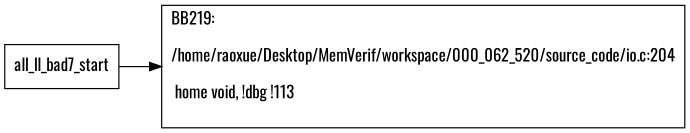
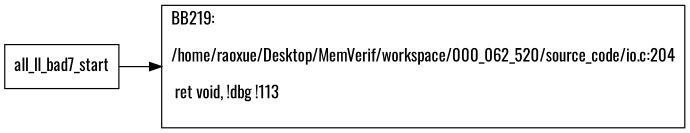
(233, 93) -> (225, 93)
